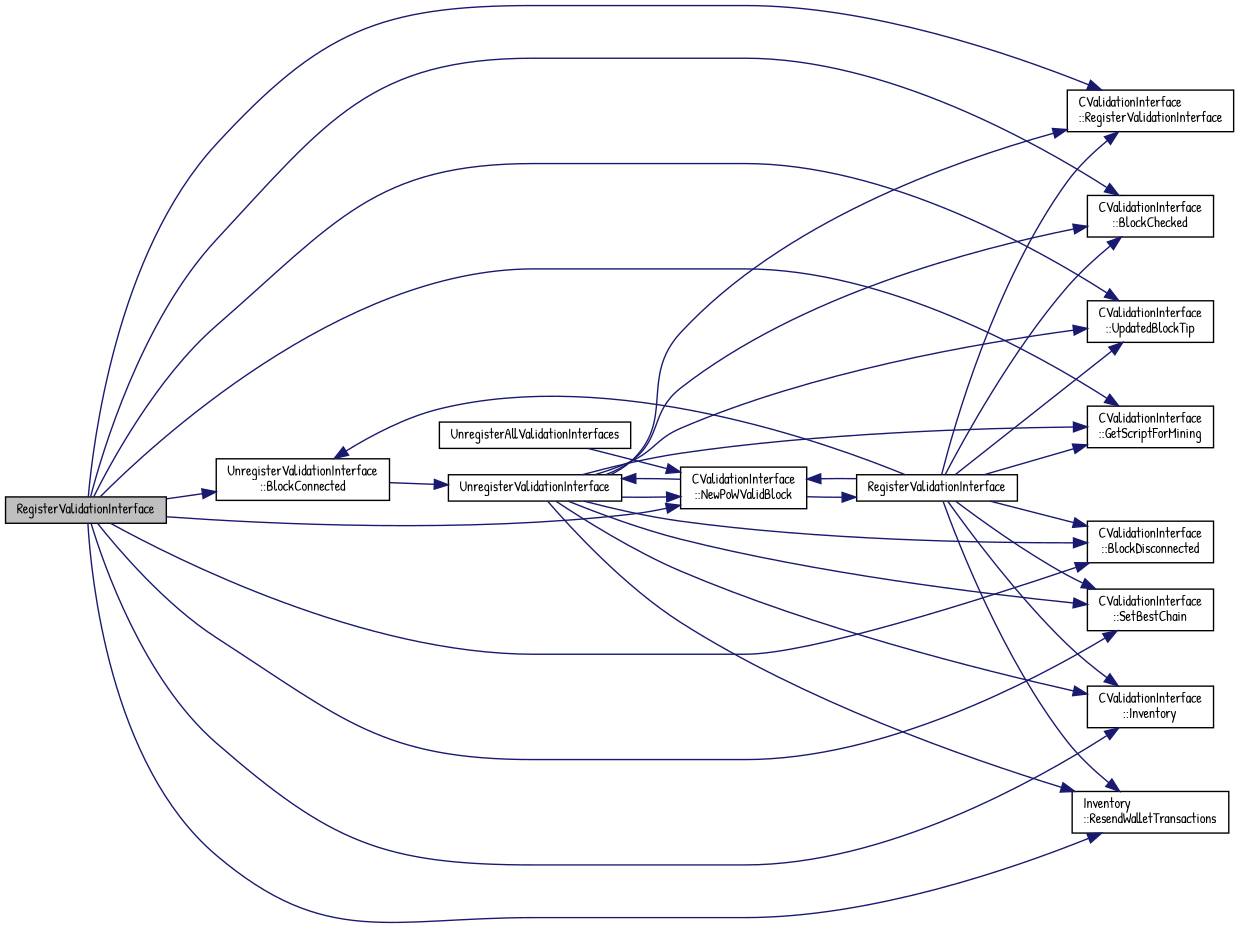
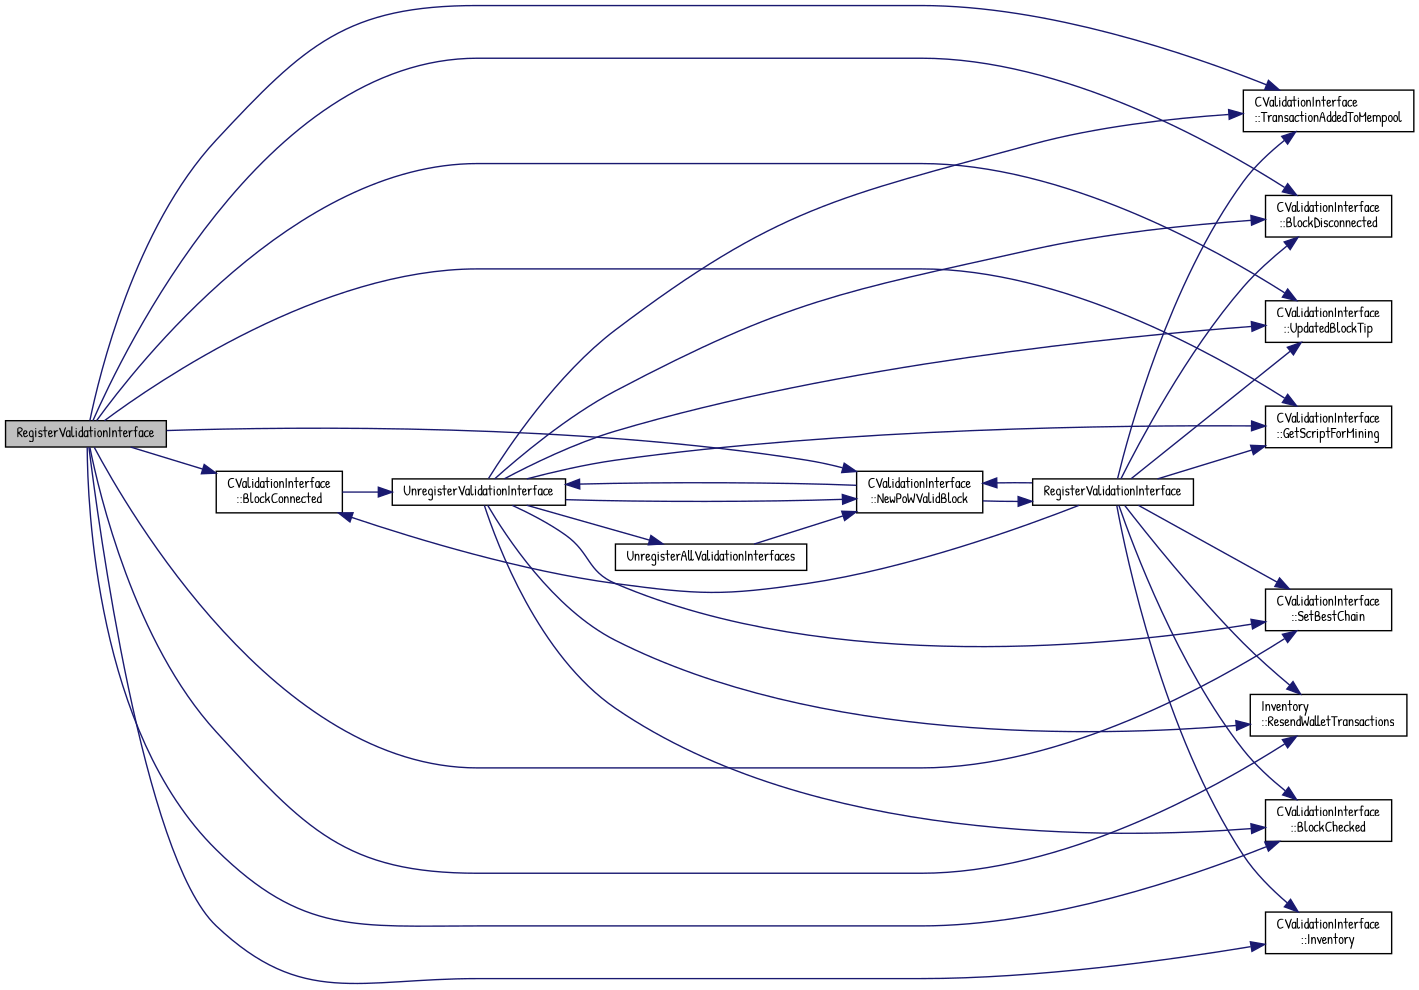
(1150, 111) -> (1329, 111)
(303, 480) -> (279, 492)
(806, 618) -> (588, 523)
